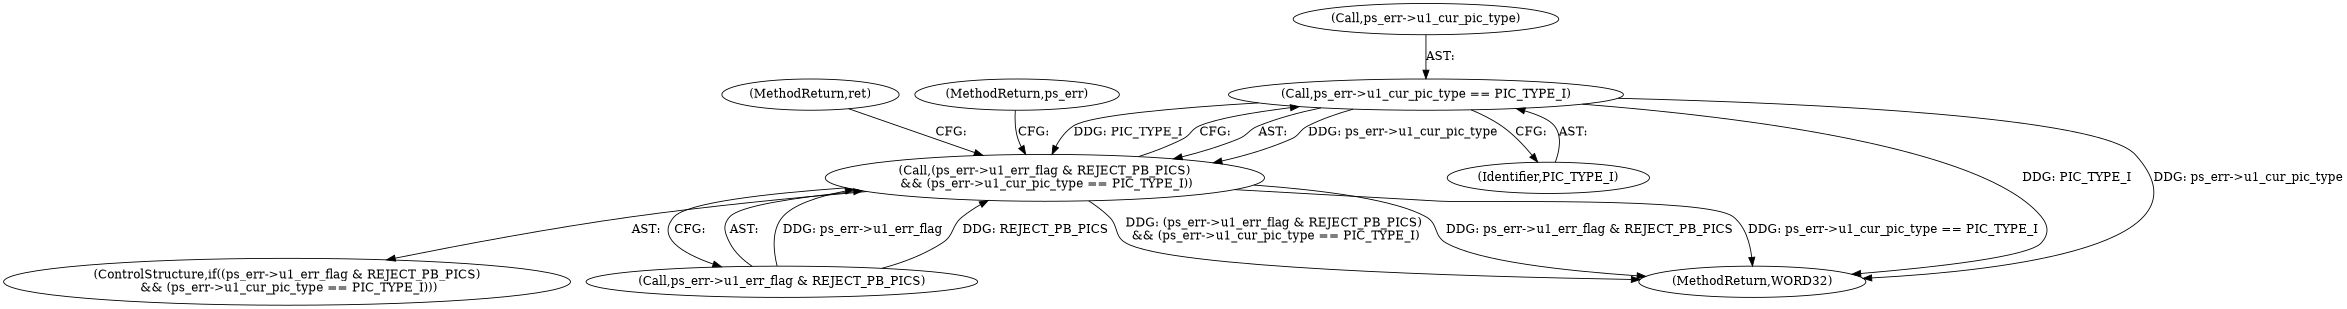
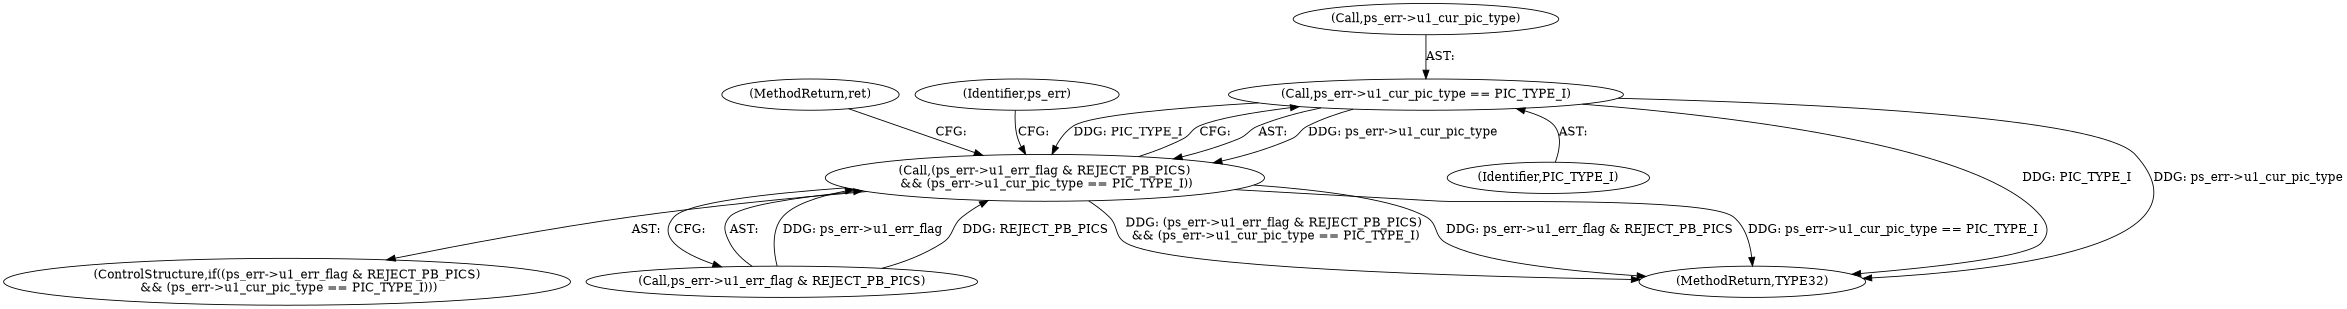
(1017, 95) -> (1017, 95)
(1505, 128) -> none
(1752, 282) -> (1752, 282)
